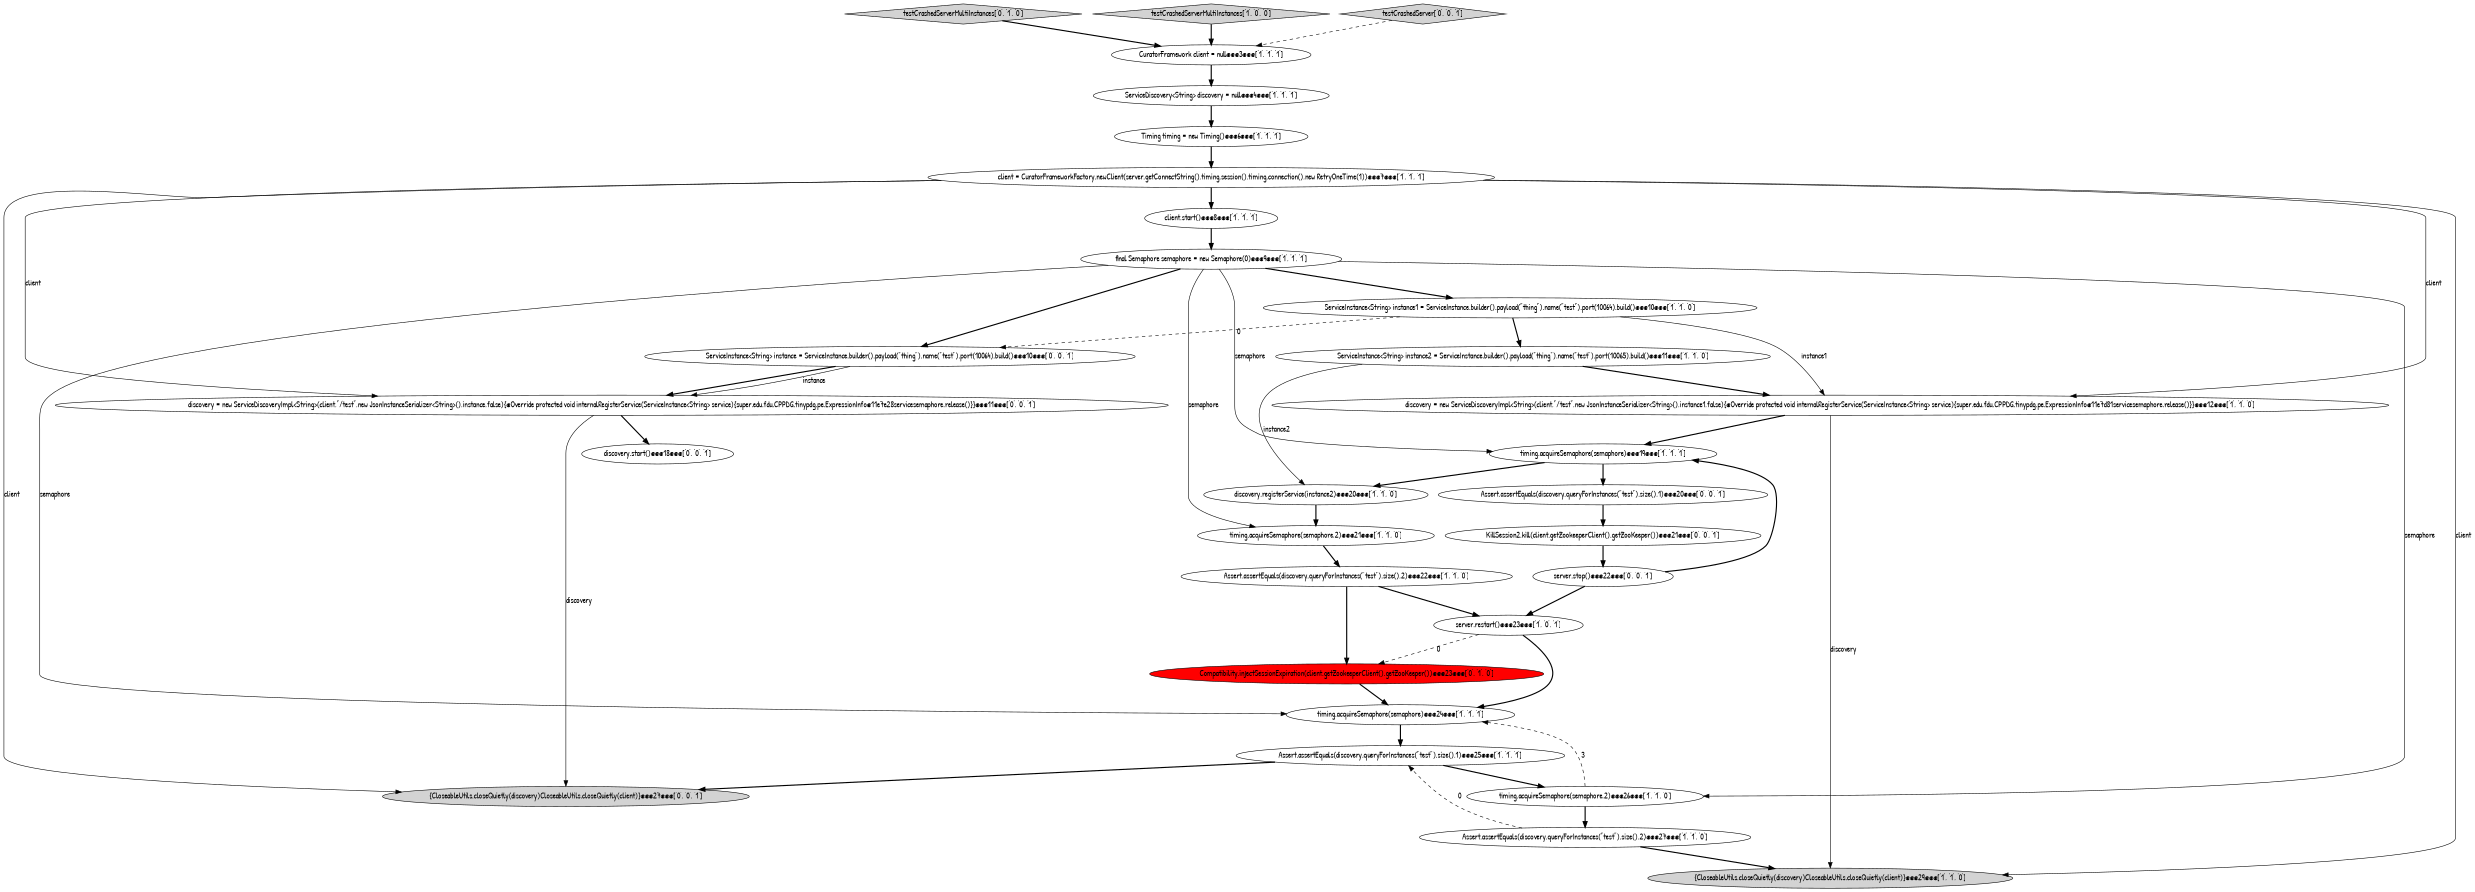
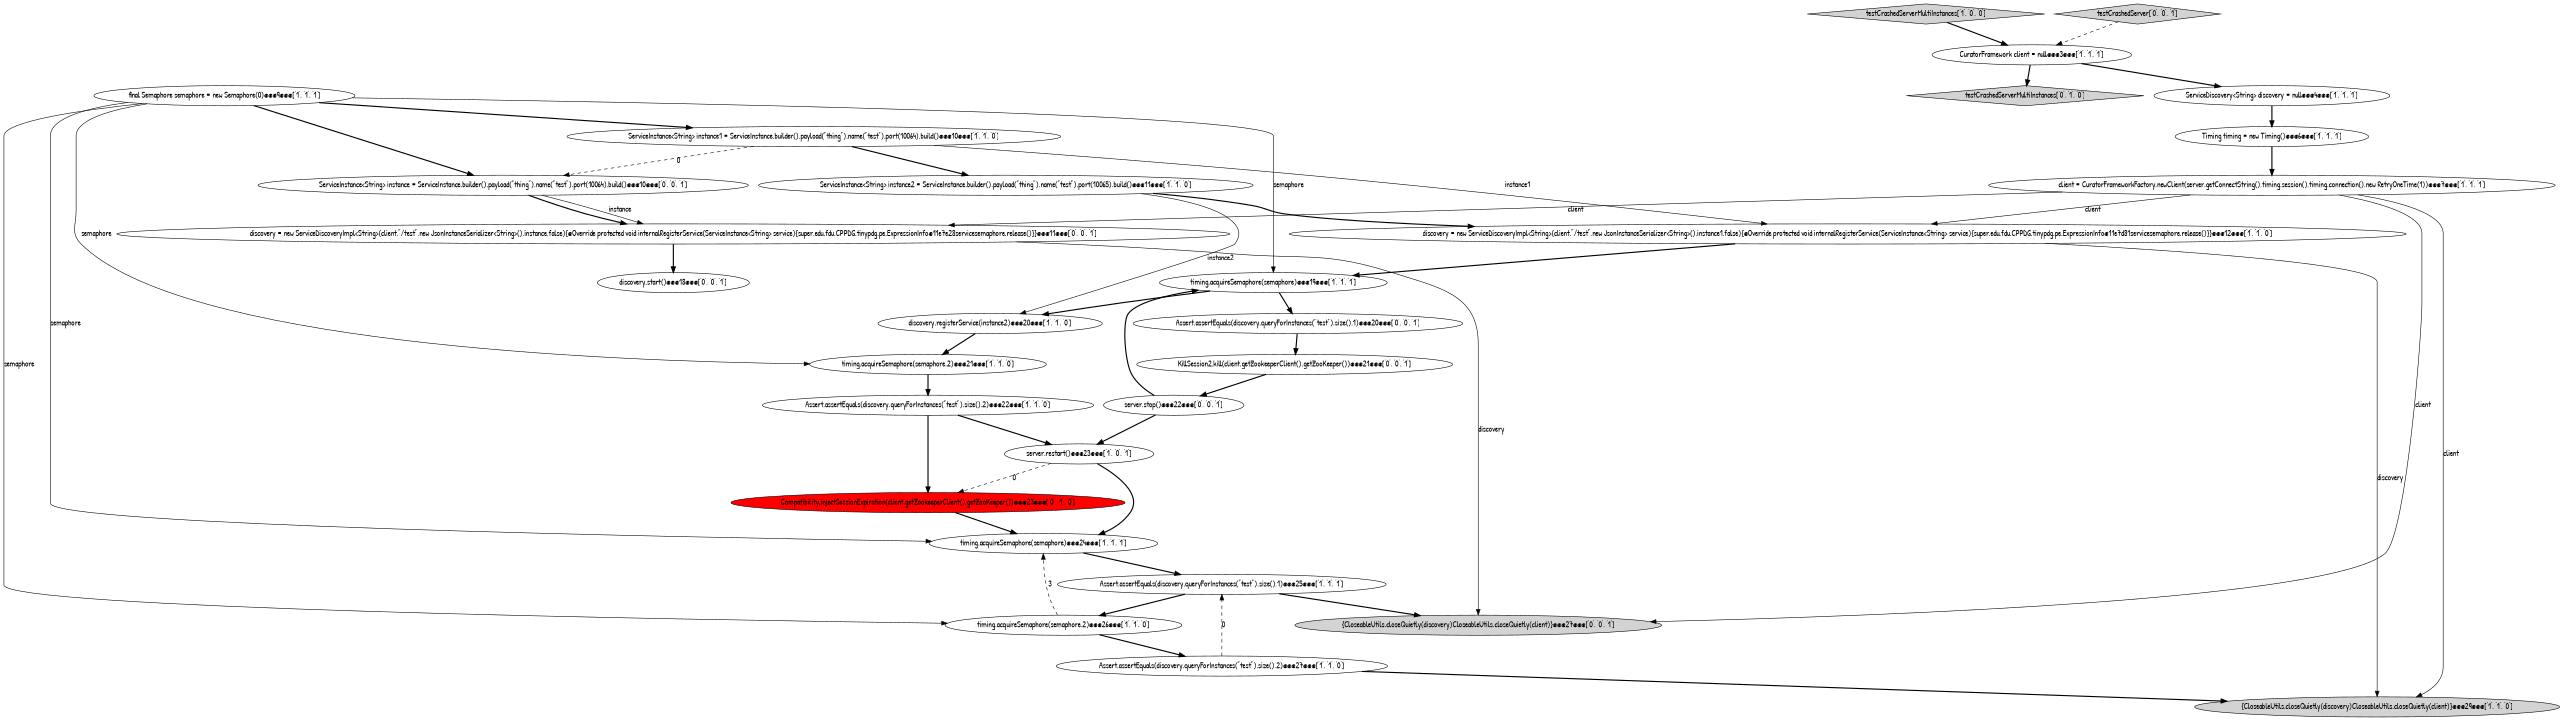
(1079, 33) -> (2029, 73)
(1211, 218) -> none
